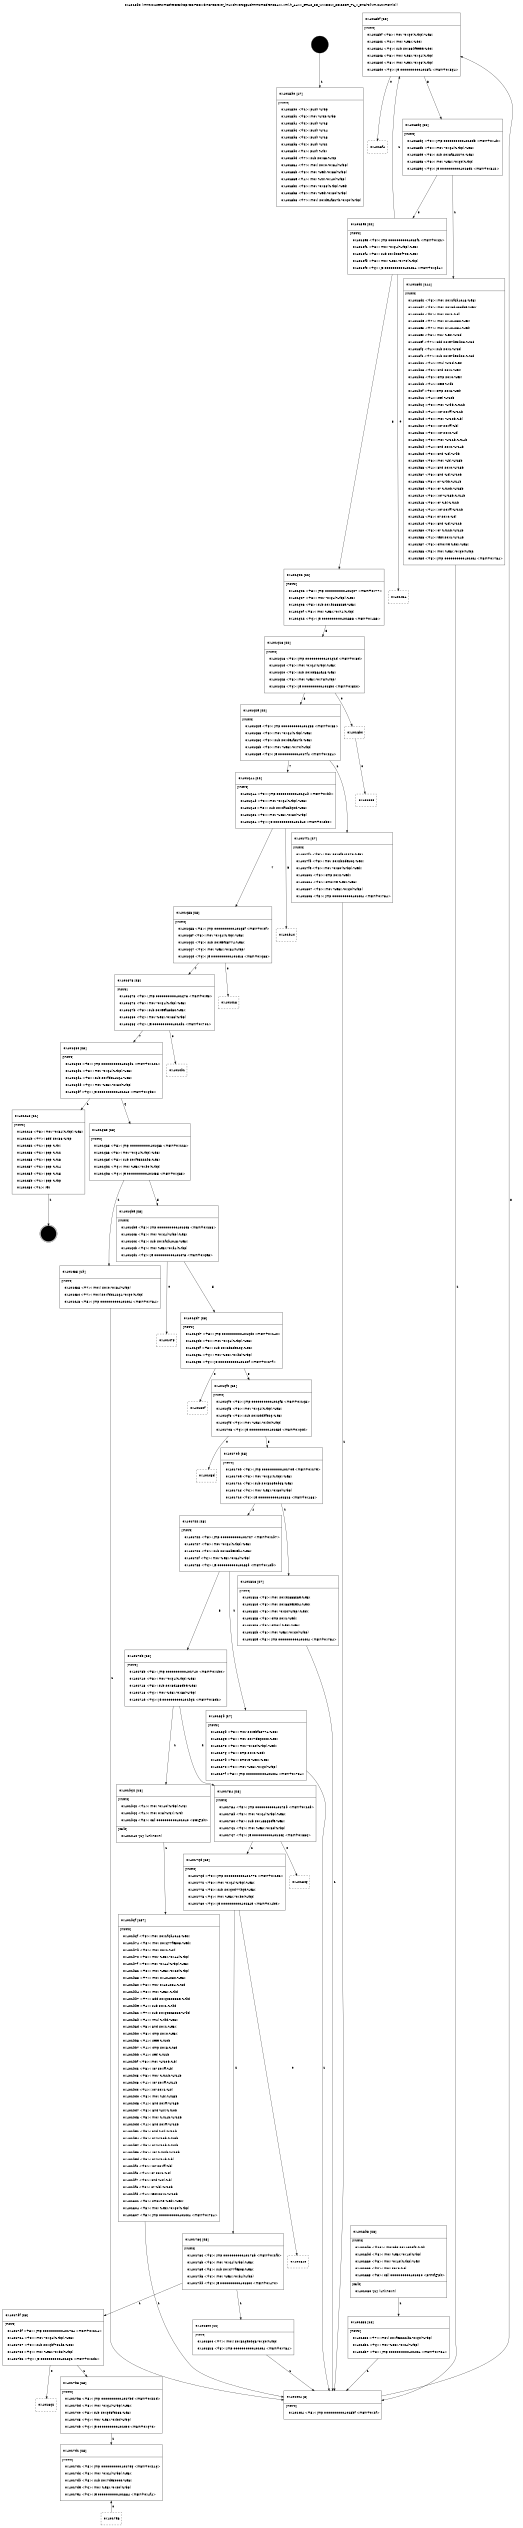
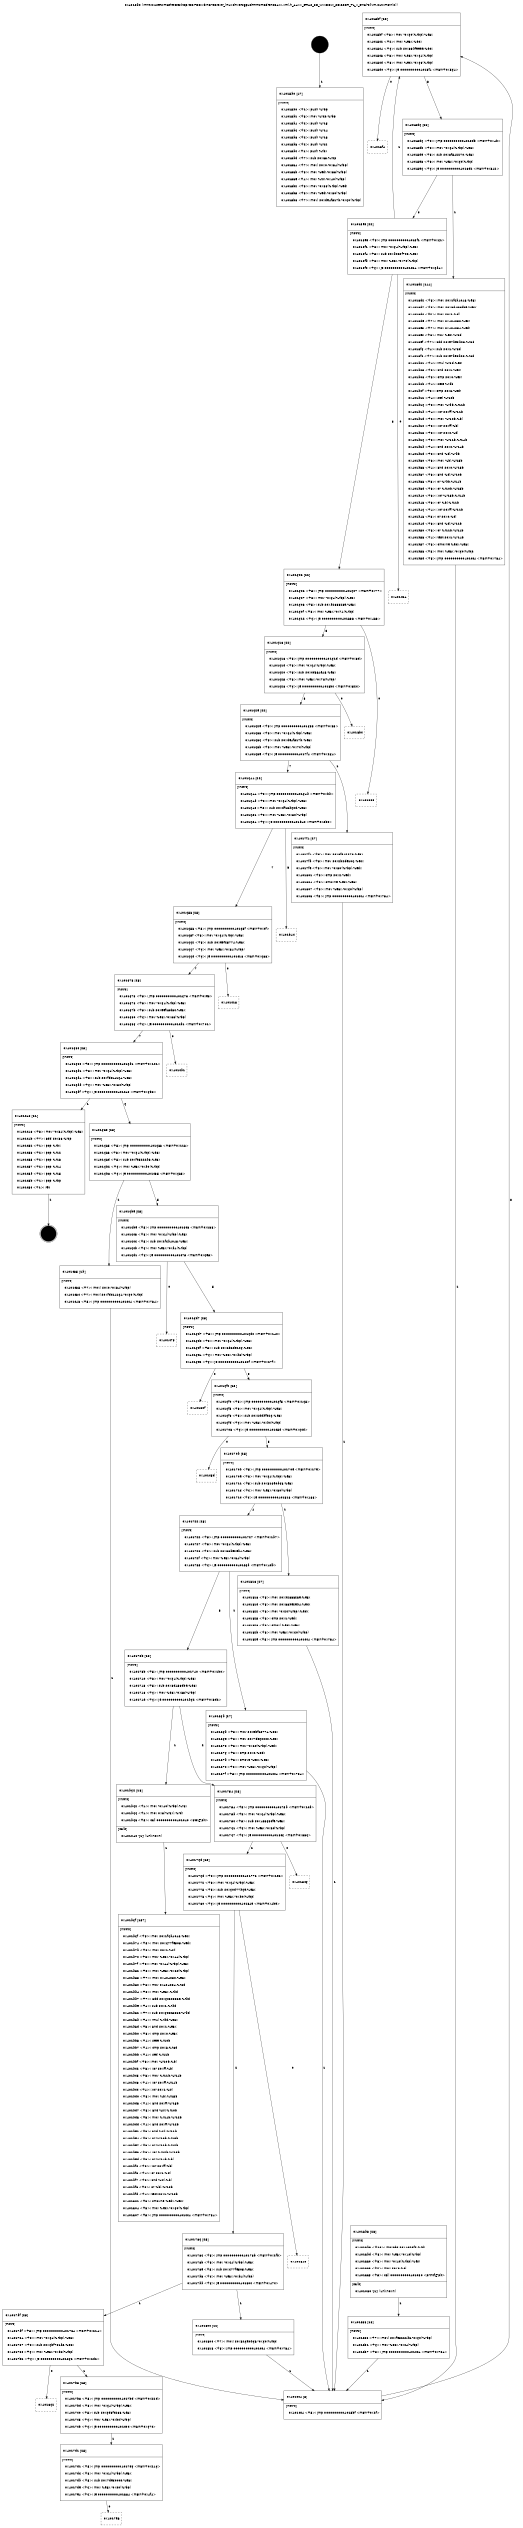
(360, 765) -> (377, 707)
(174, 2342) -> none
(111, 2508) -> (107, 2505)
